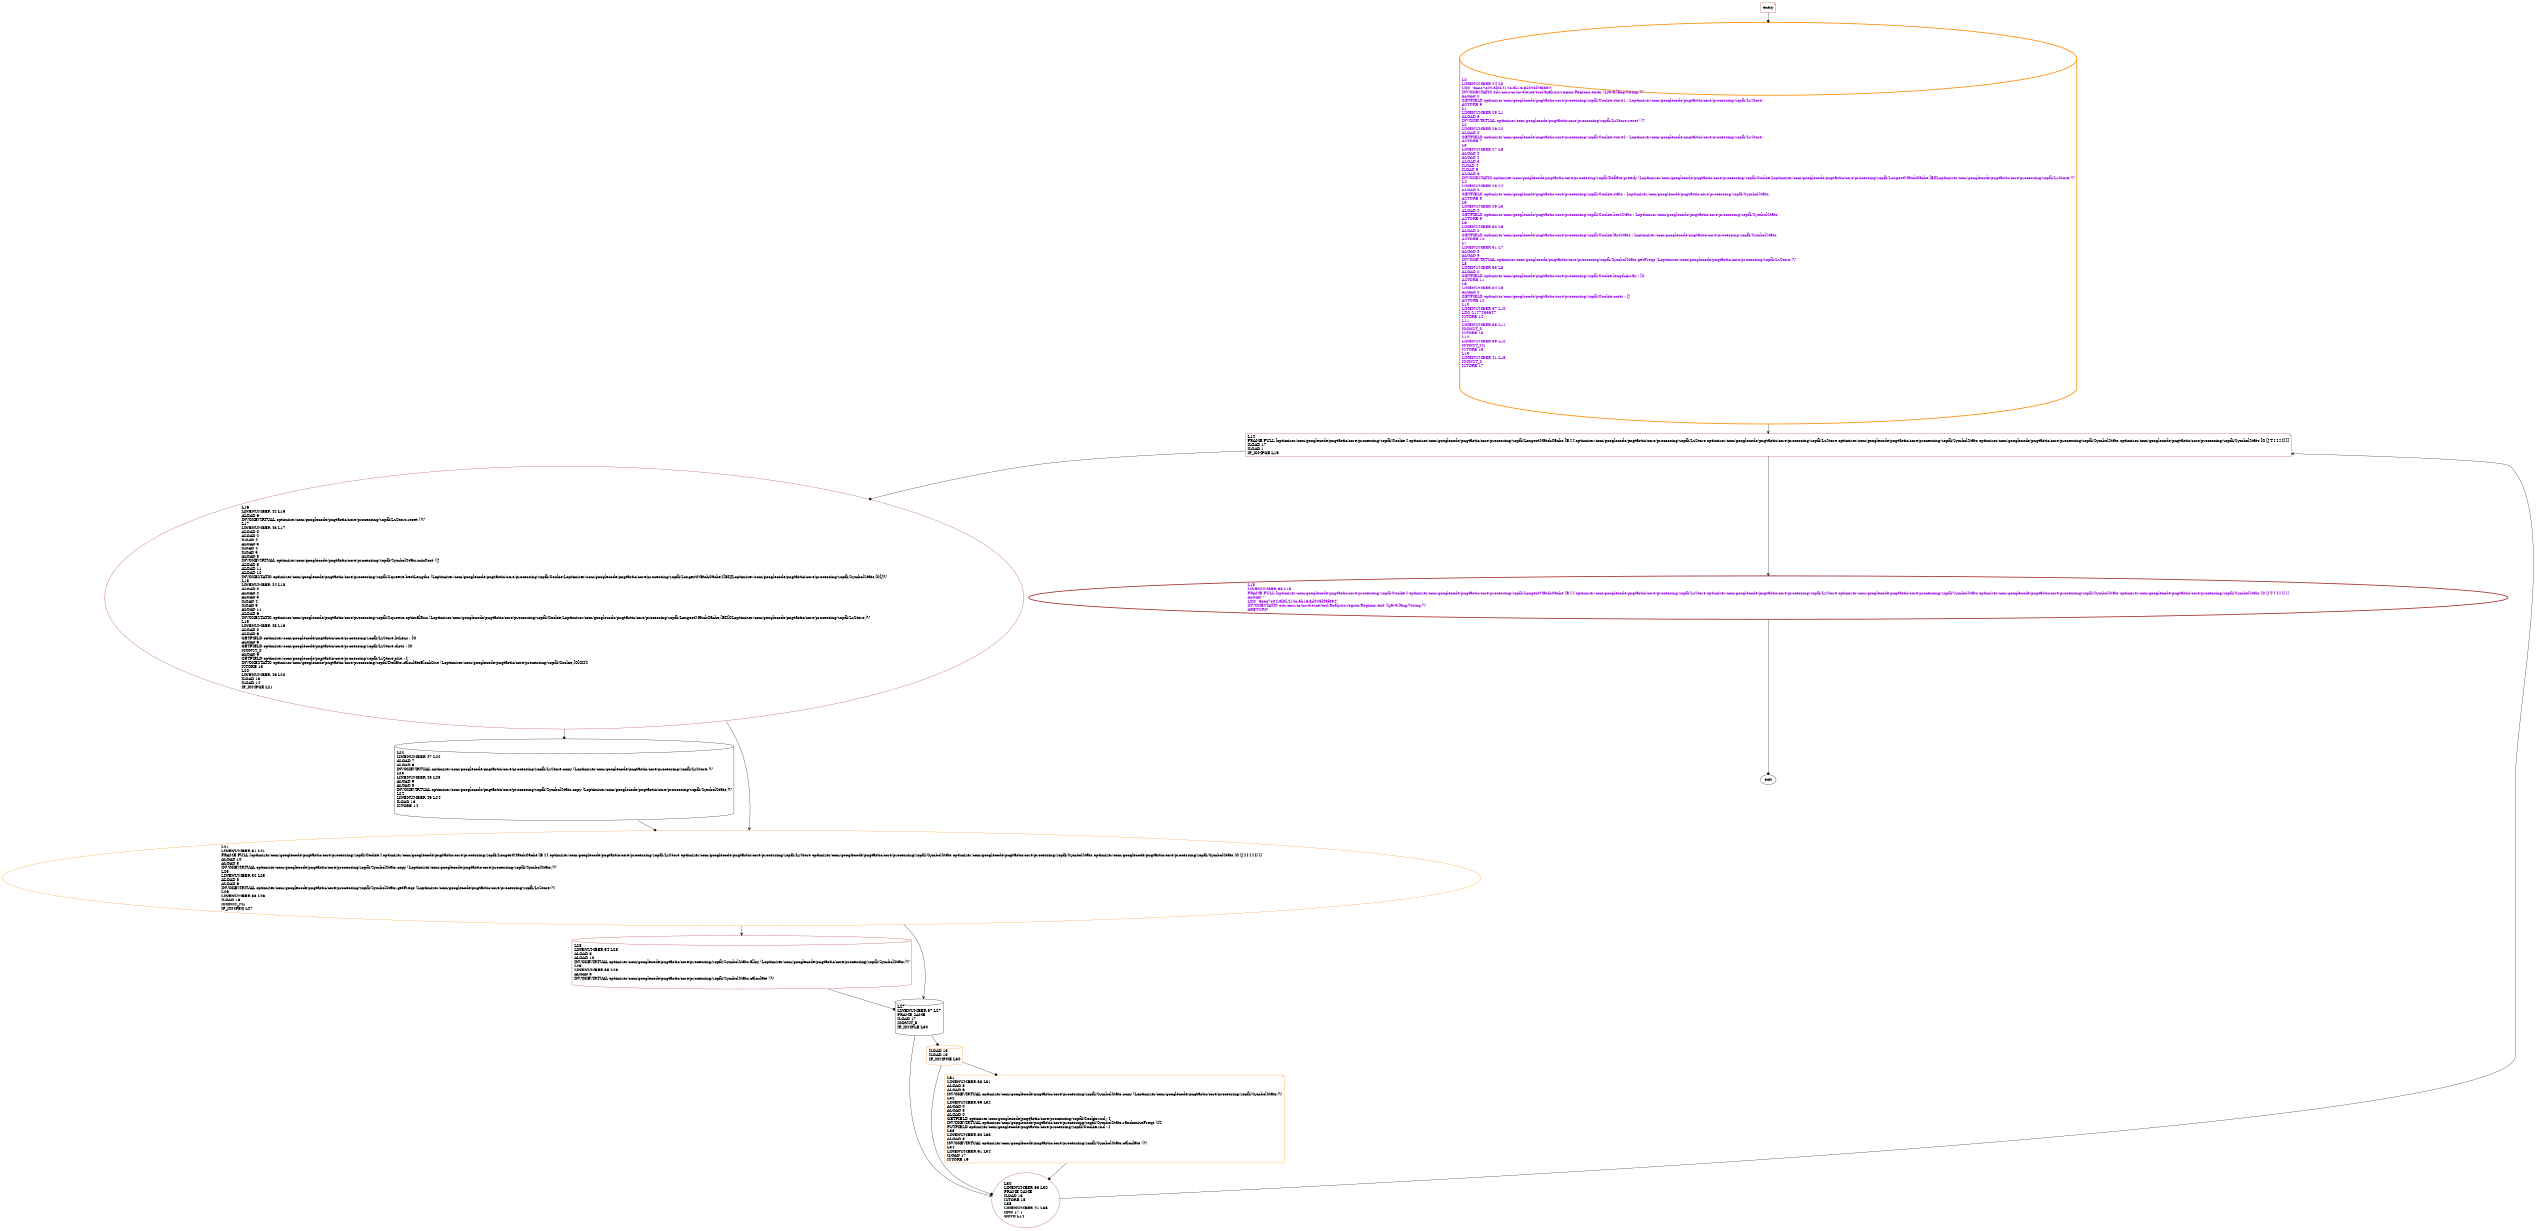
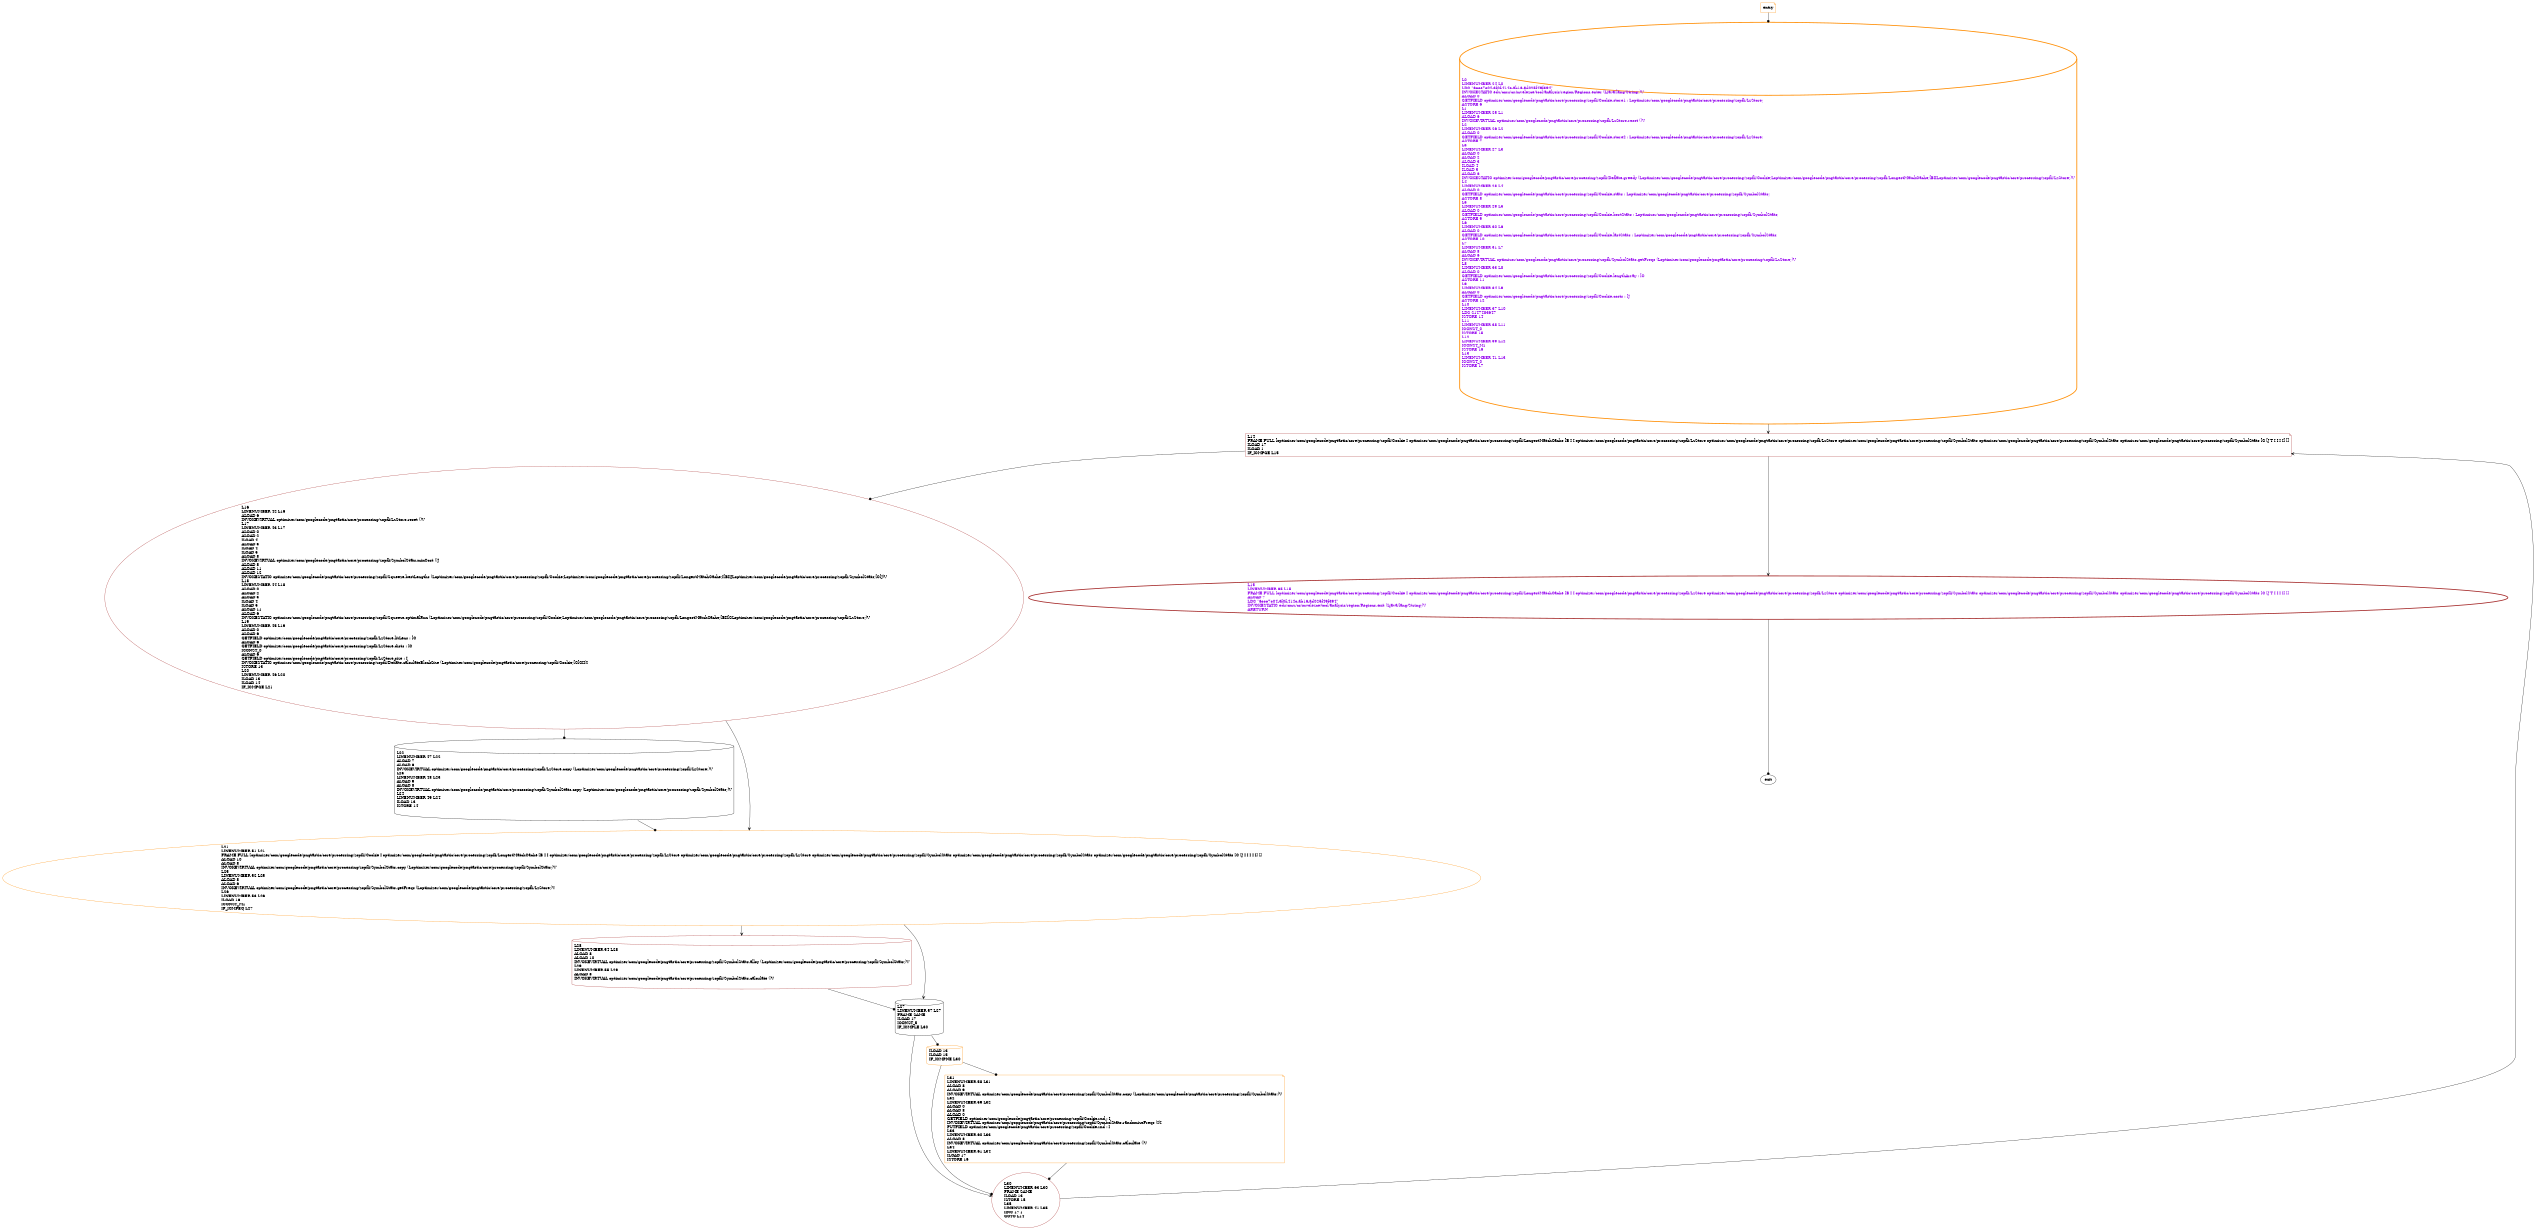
(1768, 8) -> (1768, 8)
